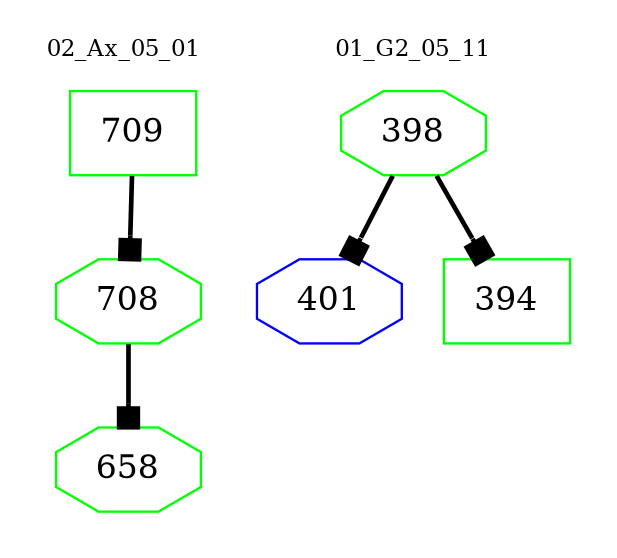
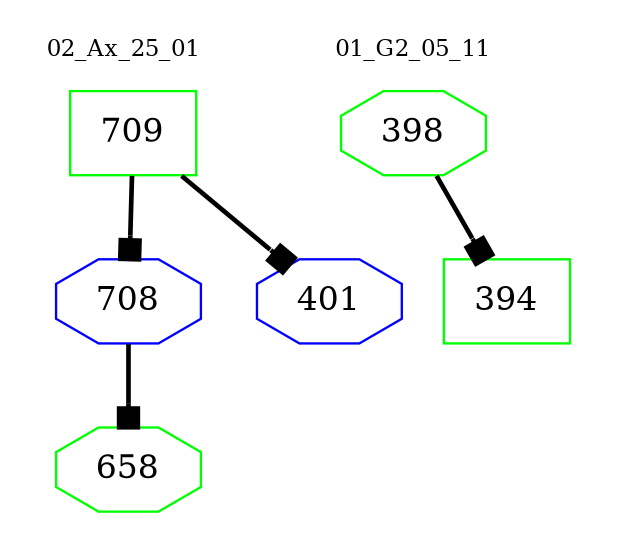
(124, 50) -> (124, 50)
(377, 207) -> (204, 194)
(128, 301) -> (128, 301)
